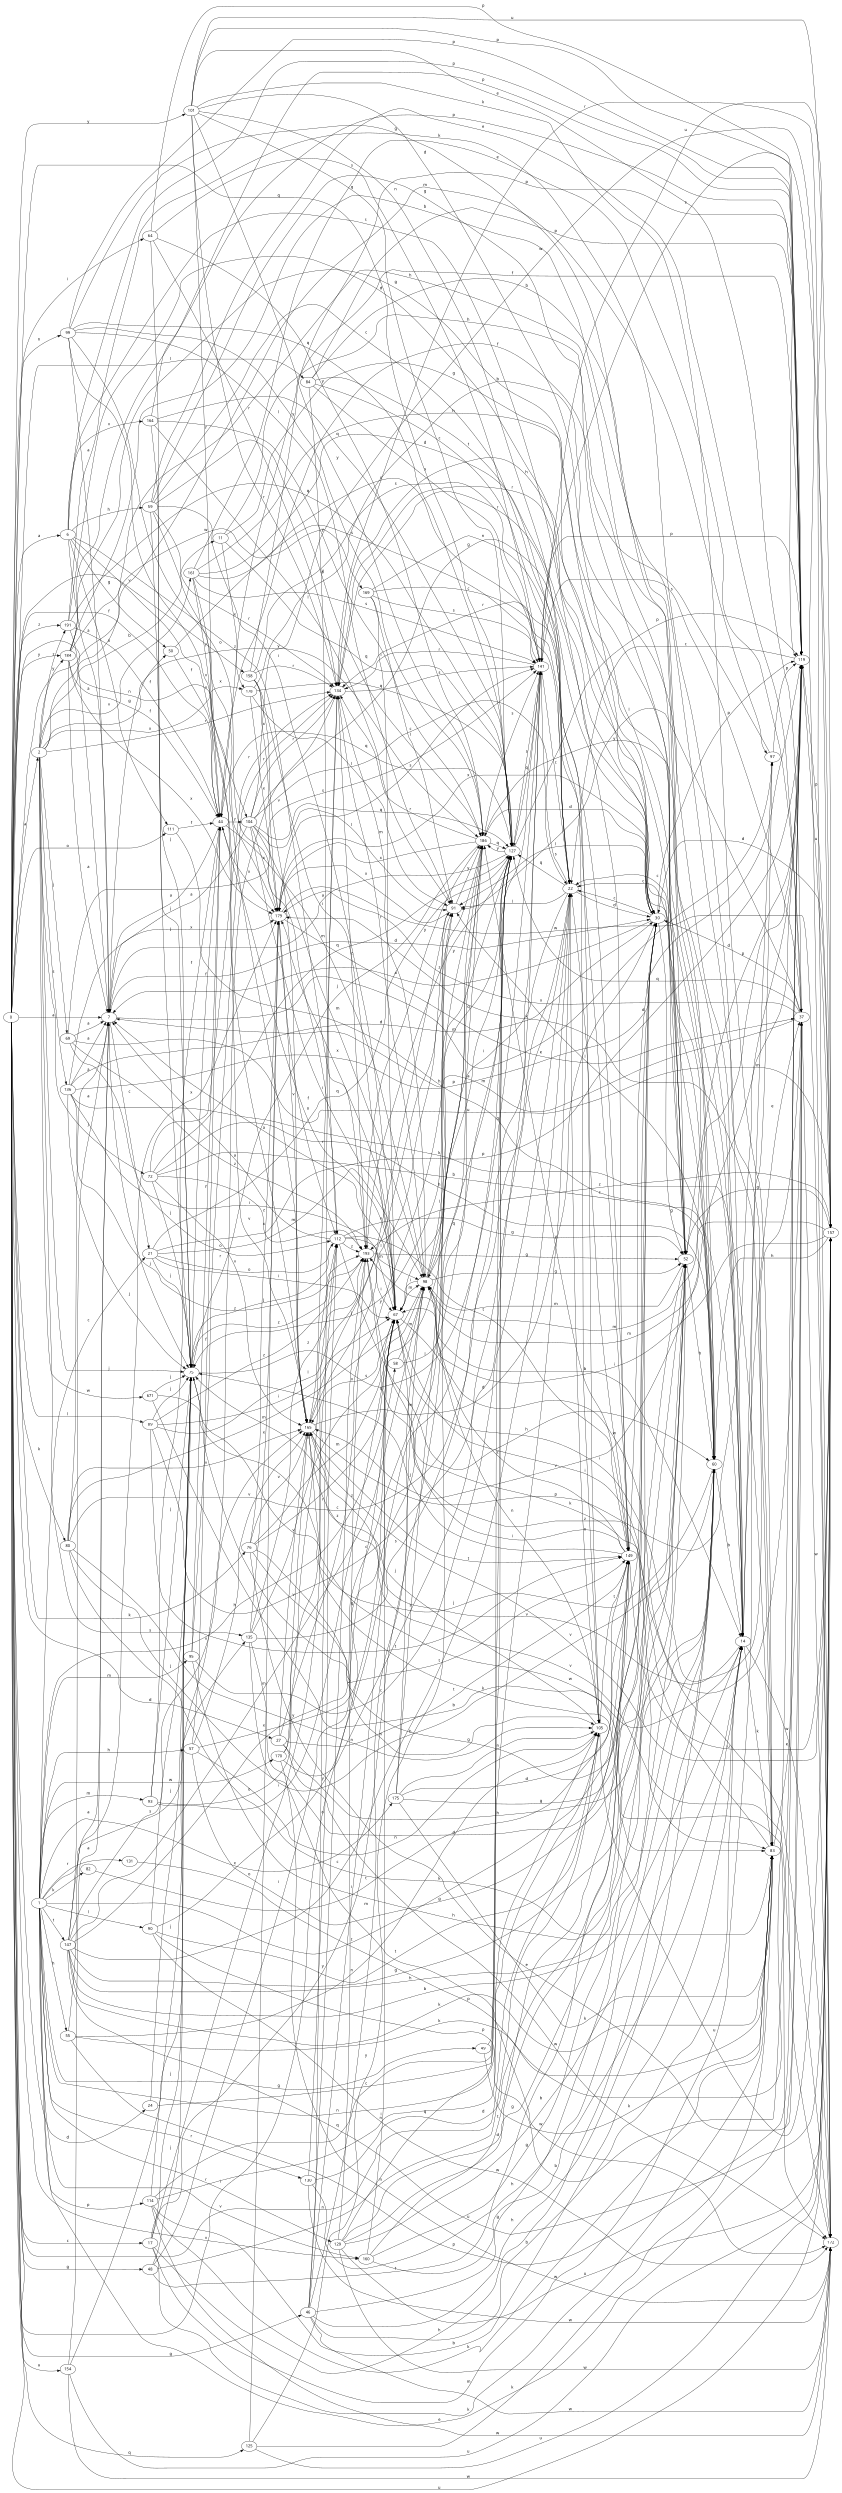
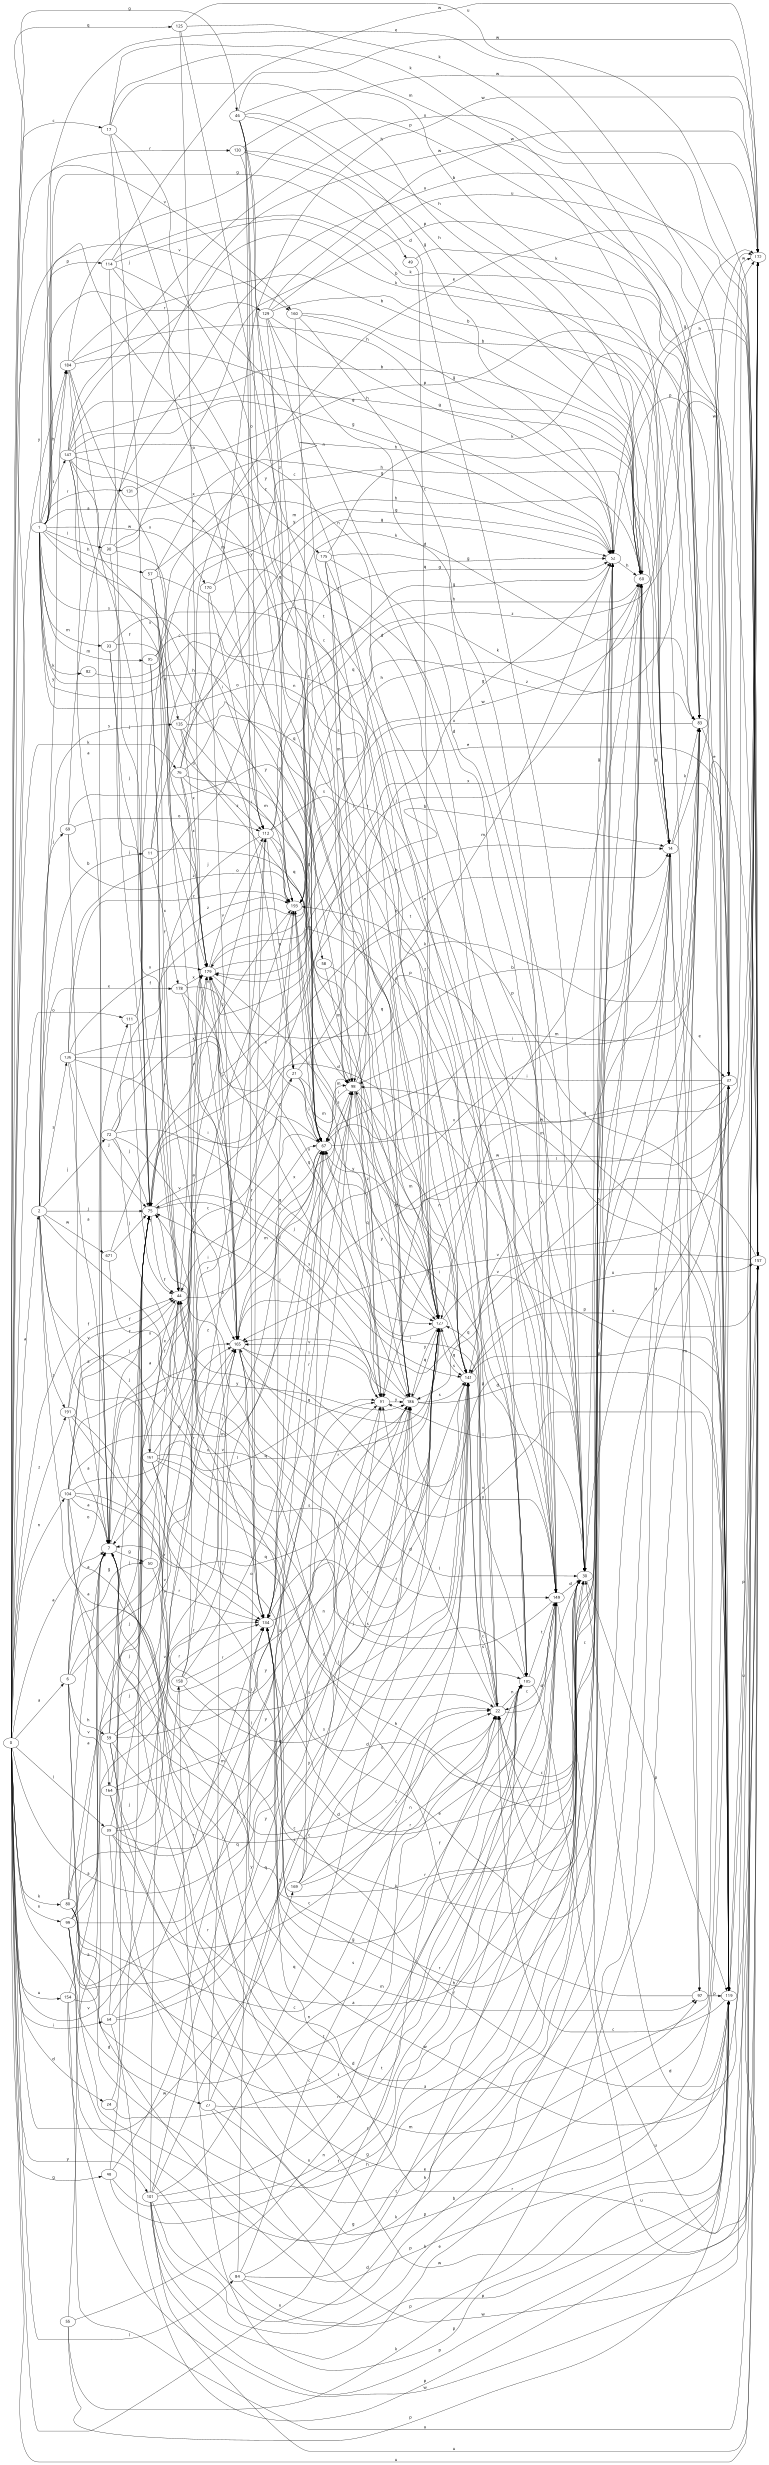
(235, 822) -> (80, 1379)
(251, 1272) -> (280, 952)
(53, 1968) -> (54, 444)
(490, 2005) -> (630, 2255)
